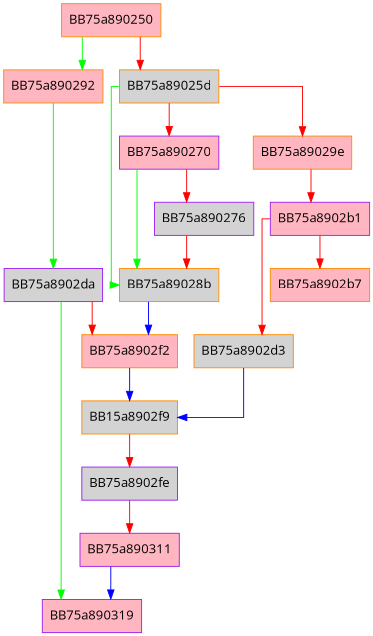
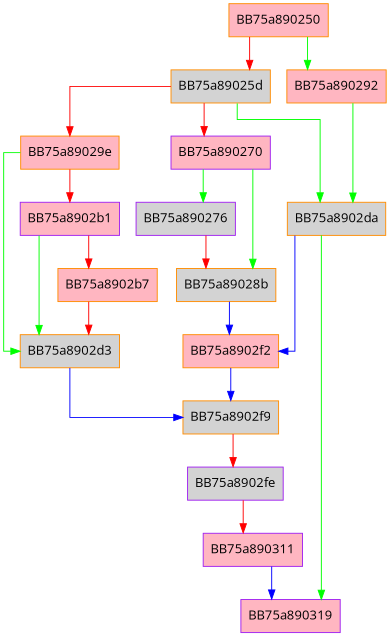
(187, 181) -> (203, 181)
(111, 182) -> (307, 120)
none -> (4, 247)
(262, 268) -> (39, 280)
(53, 285) -> (337, 219)
none -> (89, 313)
(92, 313) -> (295, 297)
(130, 417) -> (231, 417)
